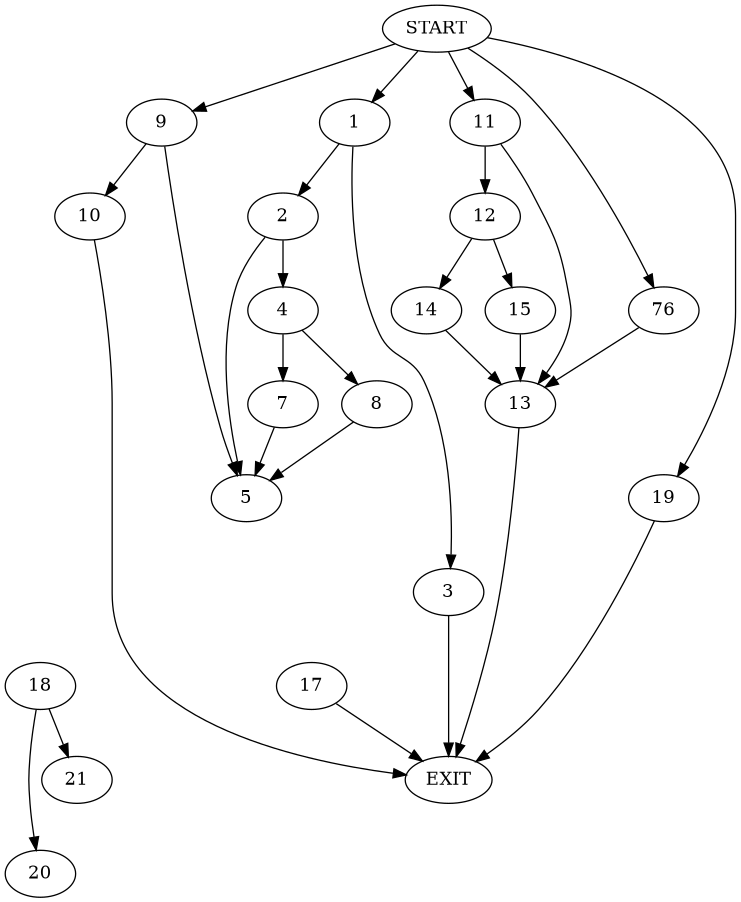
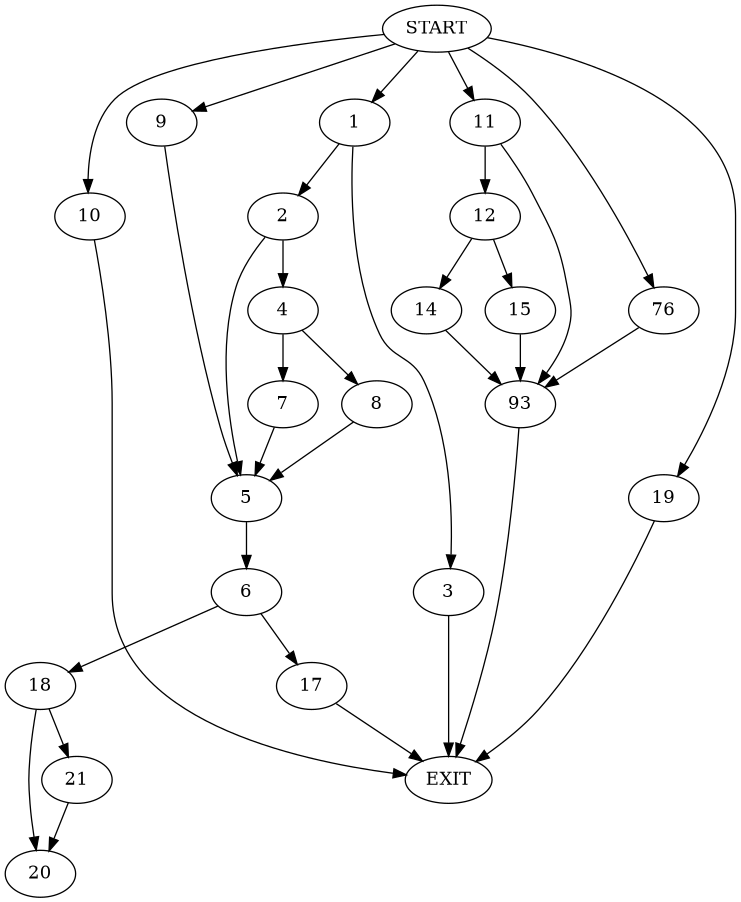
(130, 164) -> (203, 62)
(520, 404) -> (520, 404)
none -> (246, 592)
none -> (61, 821)
